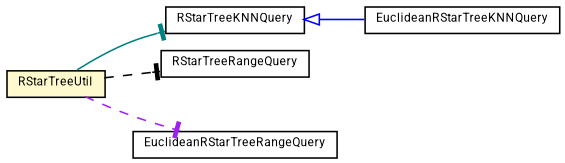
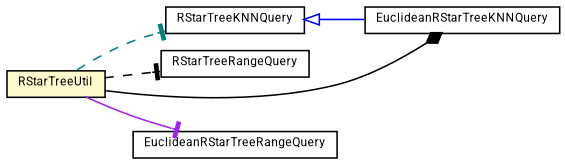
(116, 48) -> (116, 48)
none -> (271, 95)
(128, 114) -> (128, 114)
